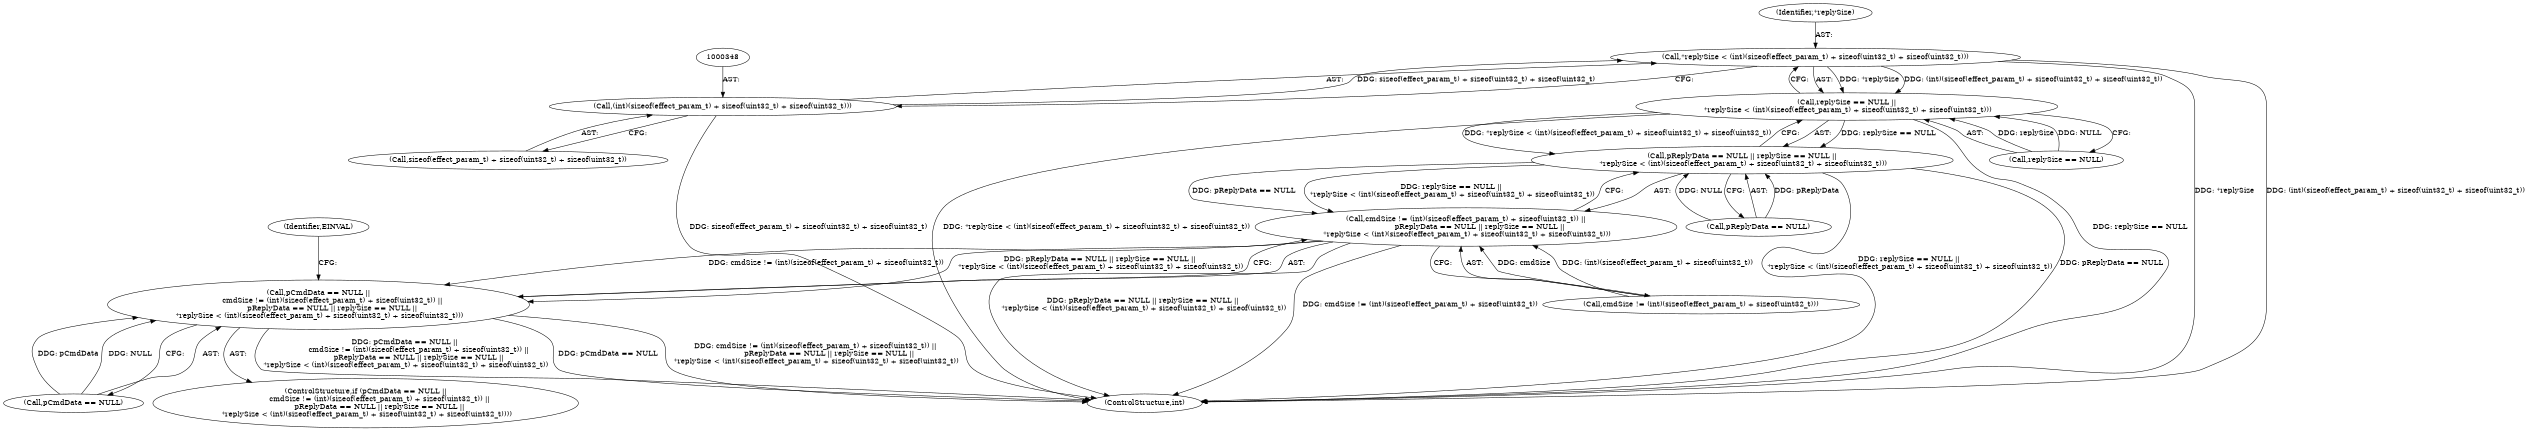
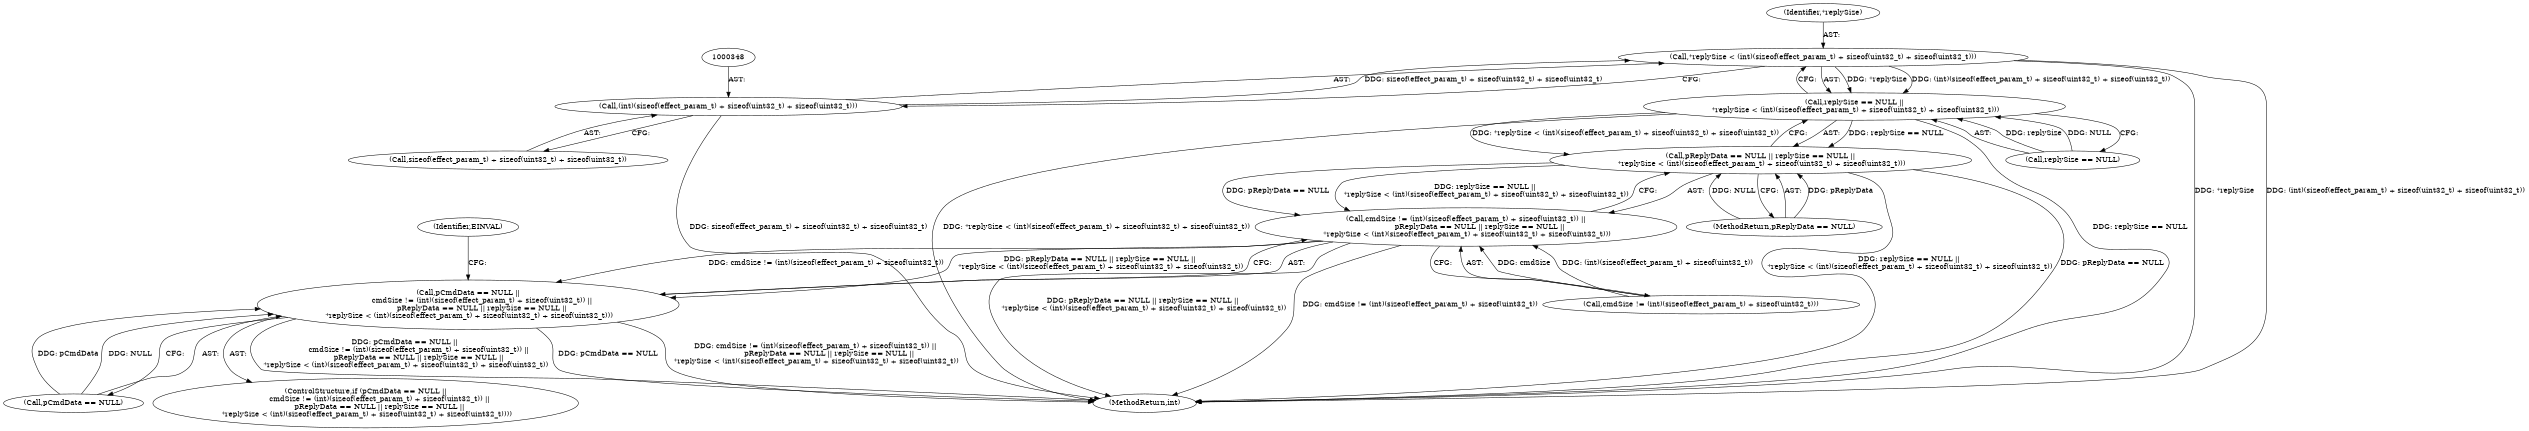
(1759, 227) -> (1784, 227)
(1145, 403) -> (1145, 403)
